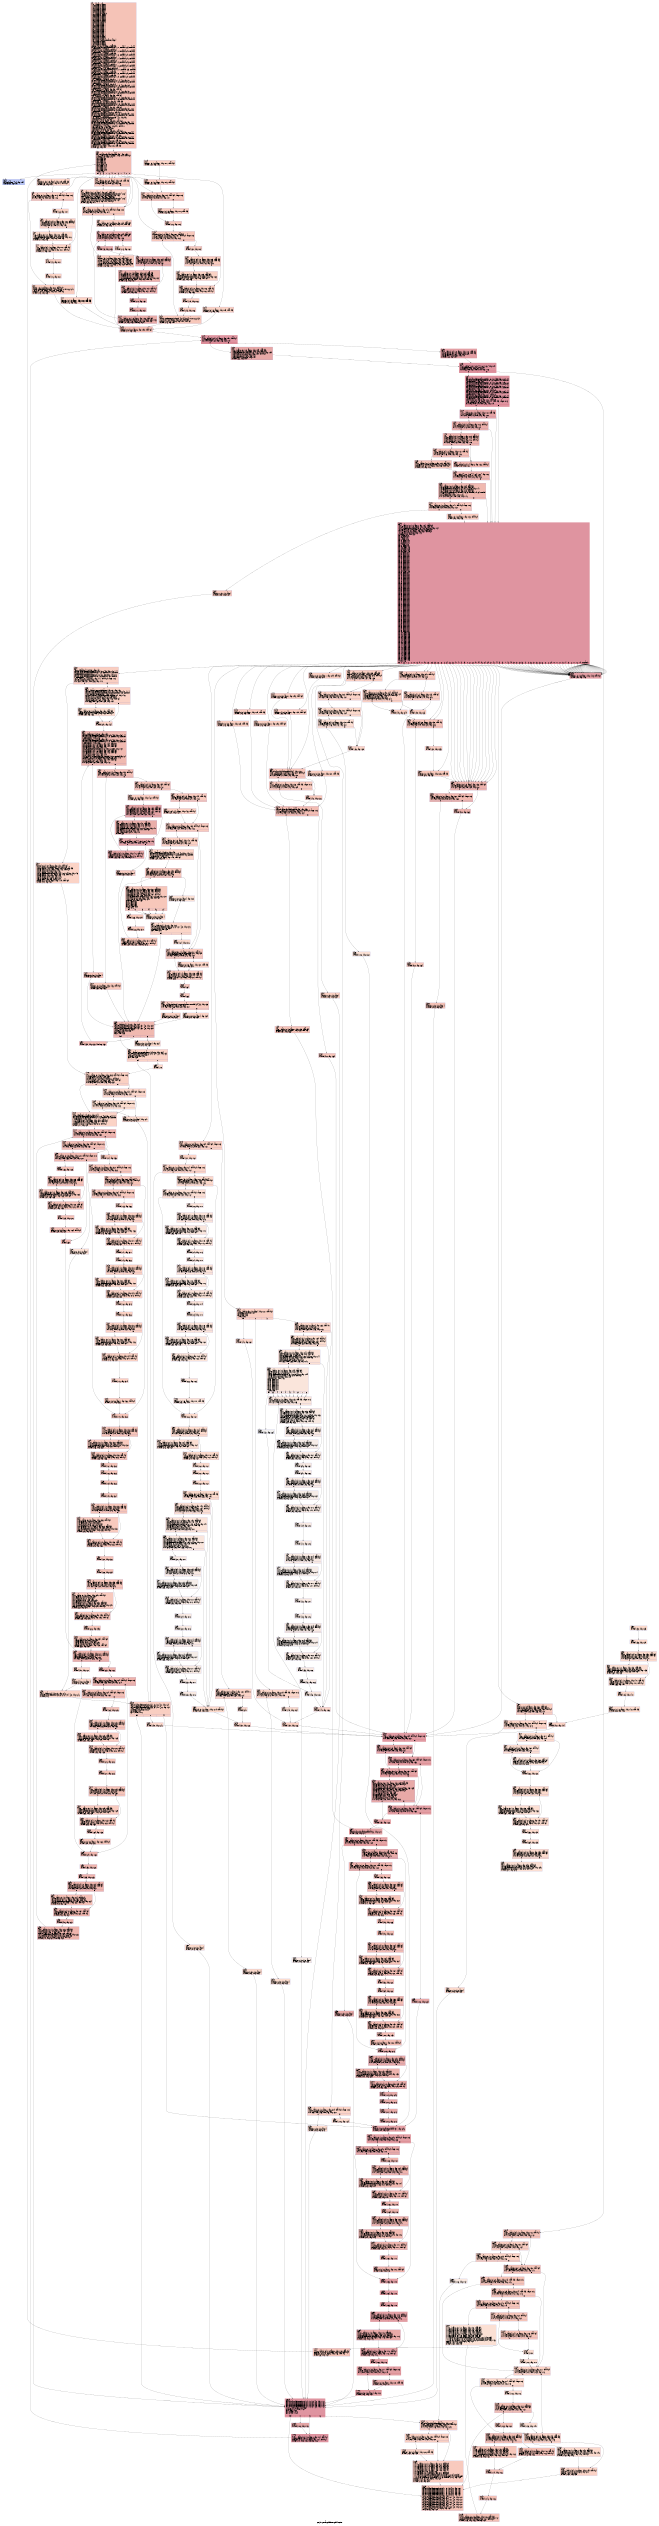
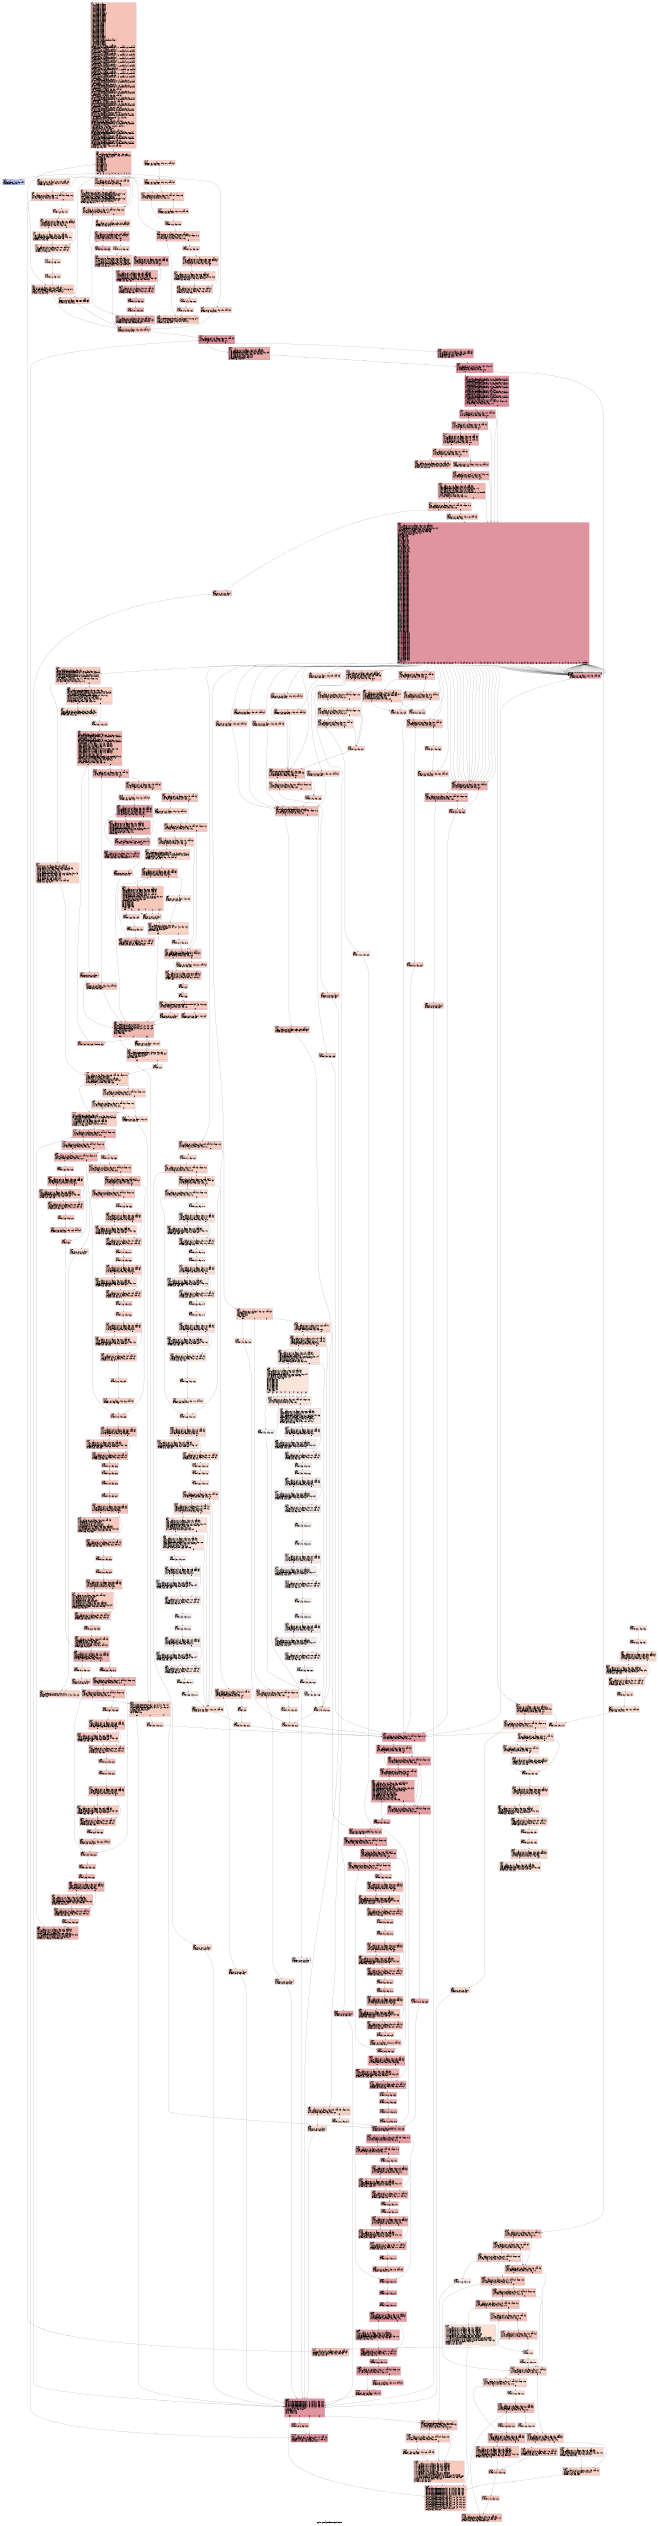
(120, 1037) -> (120, 1037)
